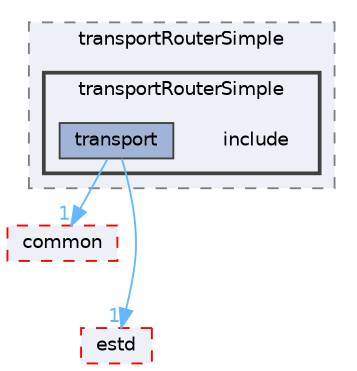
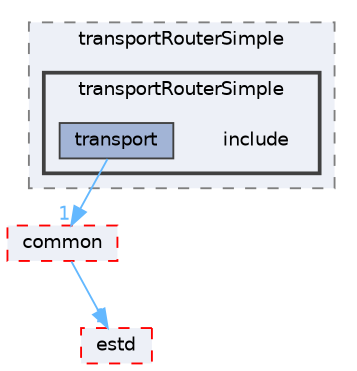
(136, 234) -> (85, 286)
